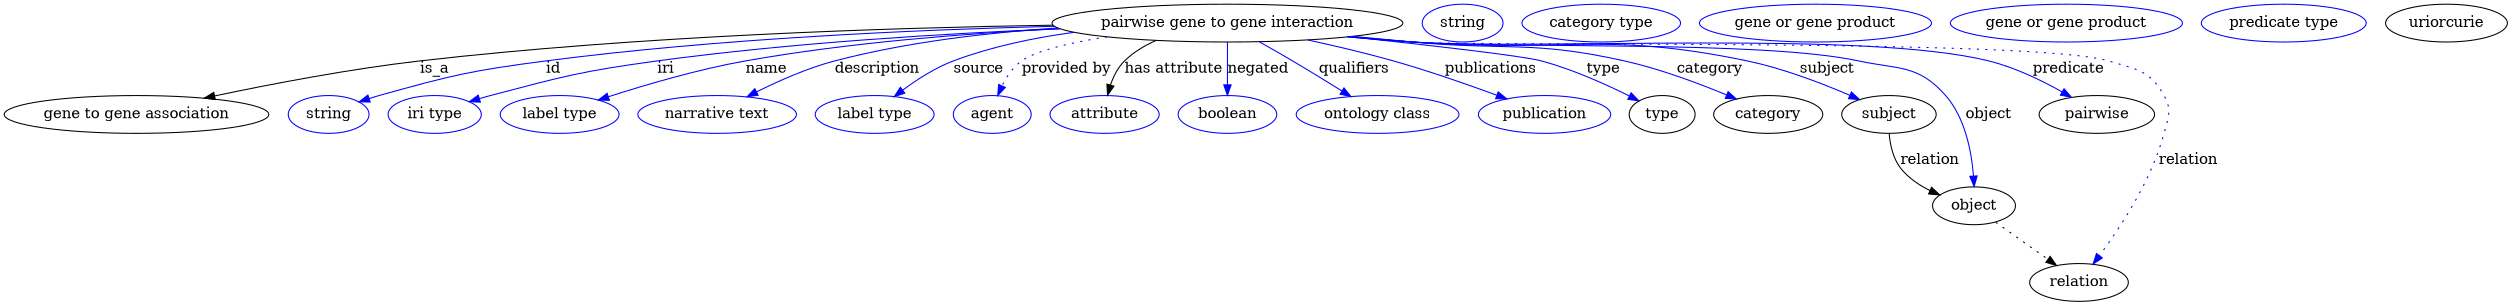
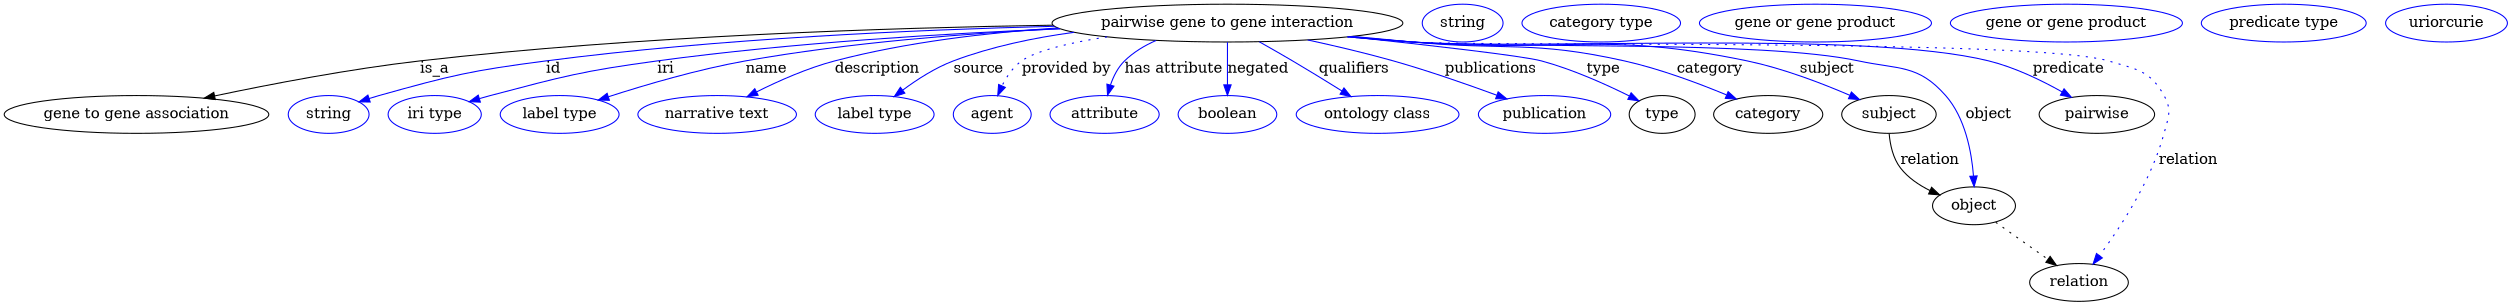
(2446, 23) -> (2446, 23)
(1128, 58) -> (1128, 58)
